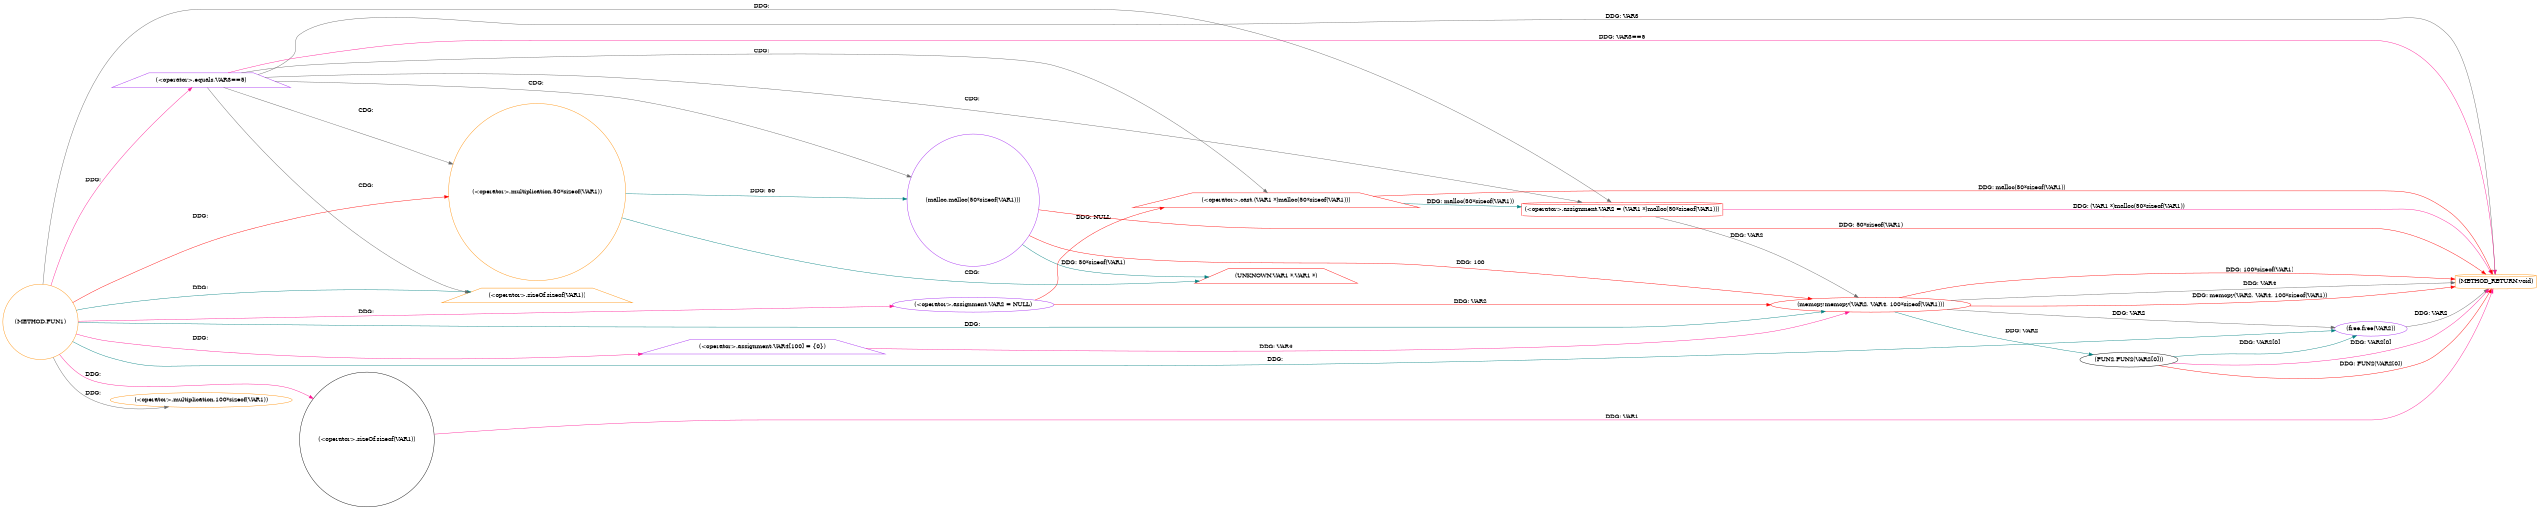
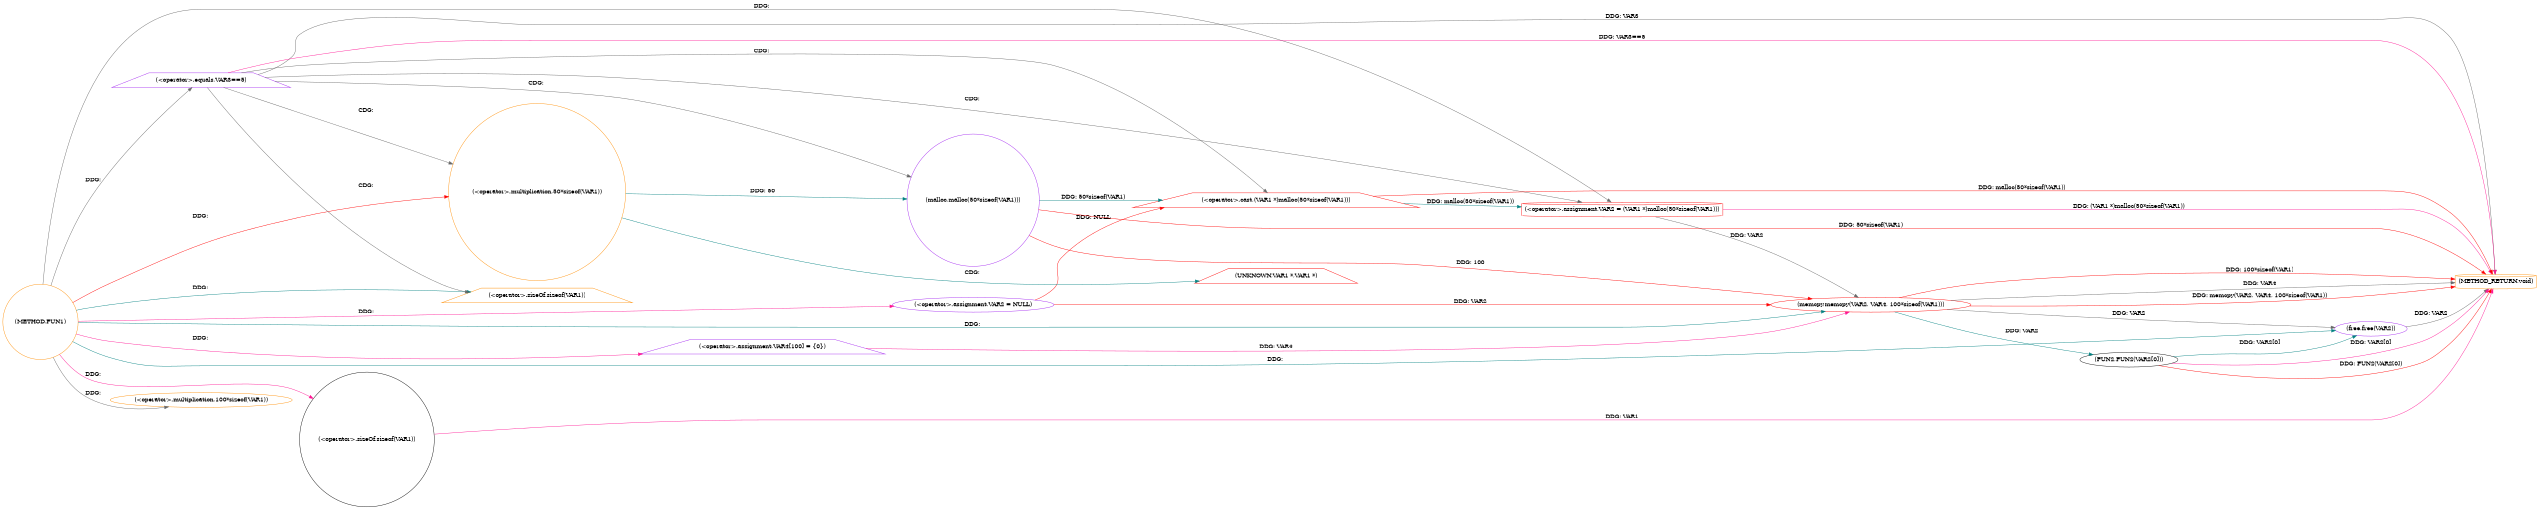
(105, 178) -> (105, 178)
(1110, 274) -> (1099, 200)
